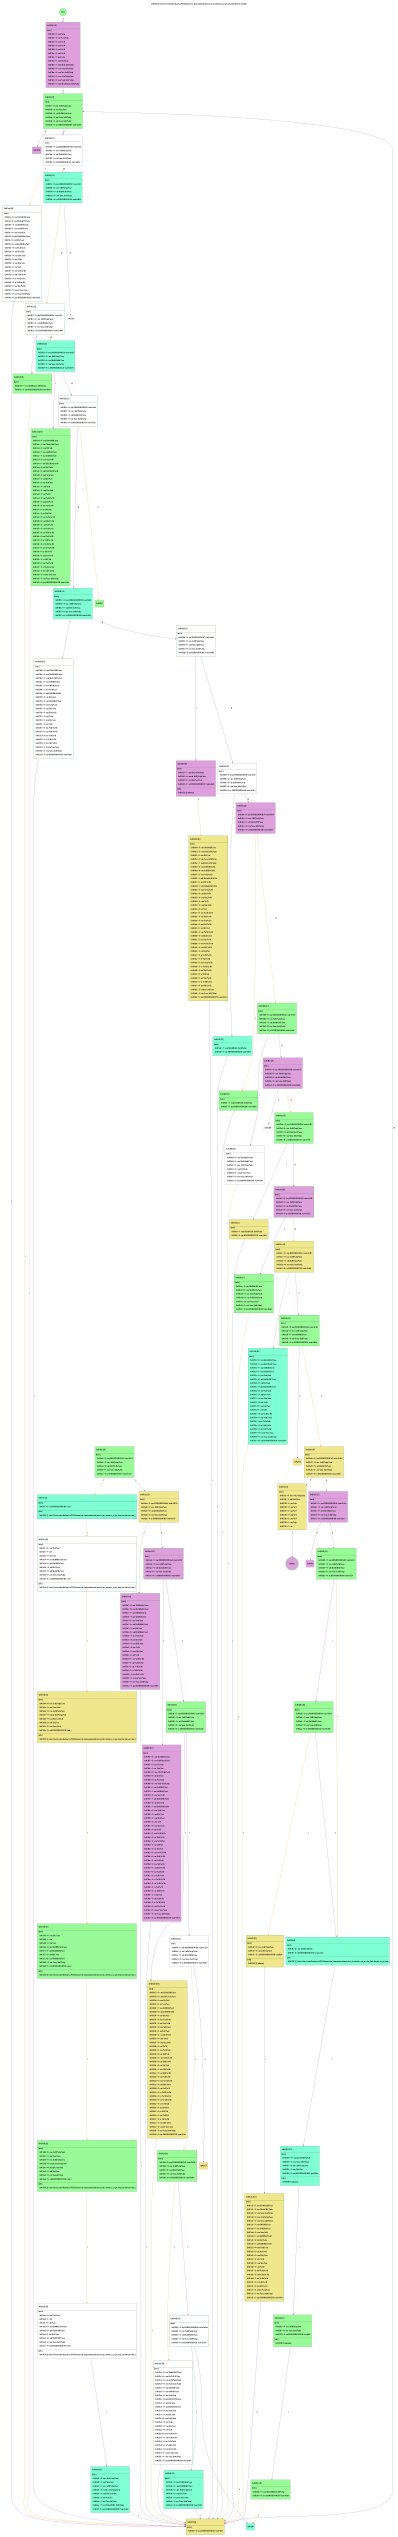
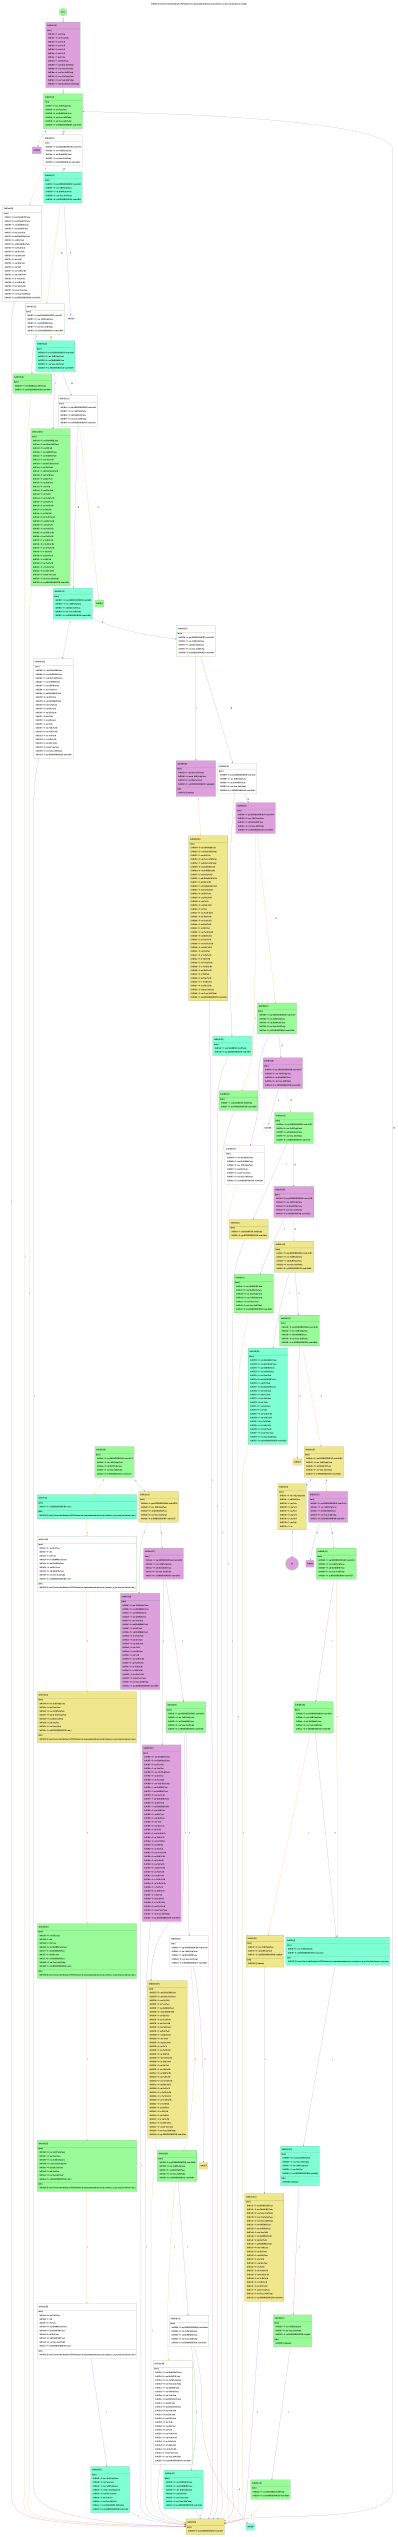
(292, 1564) -> (292, 1564)
(260, 2511) -> (249, 2517)
